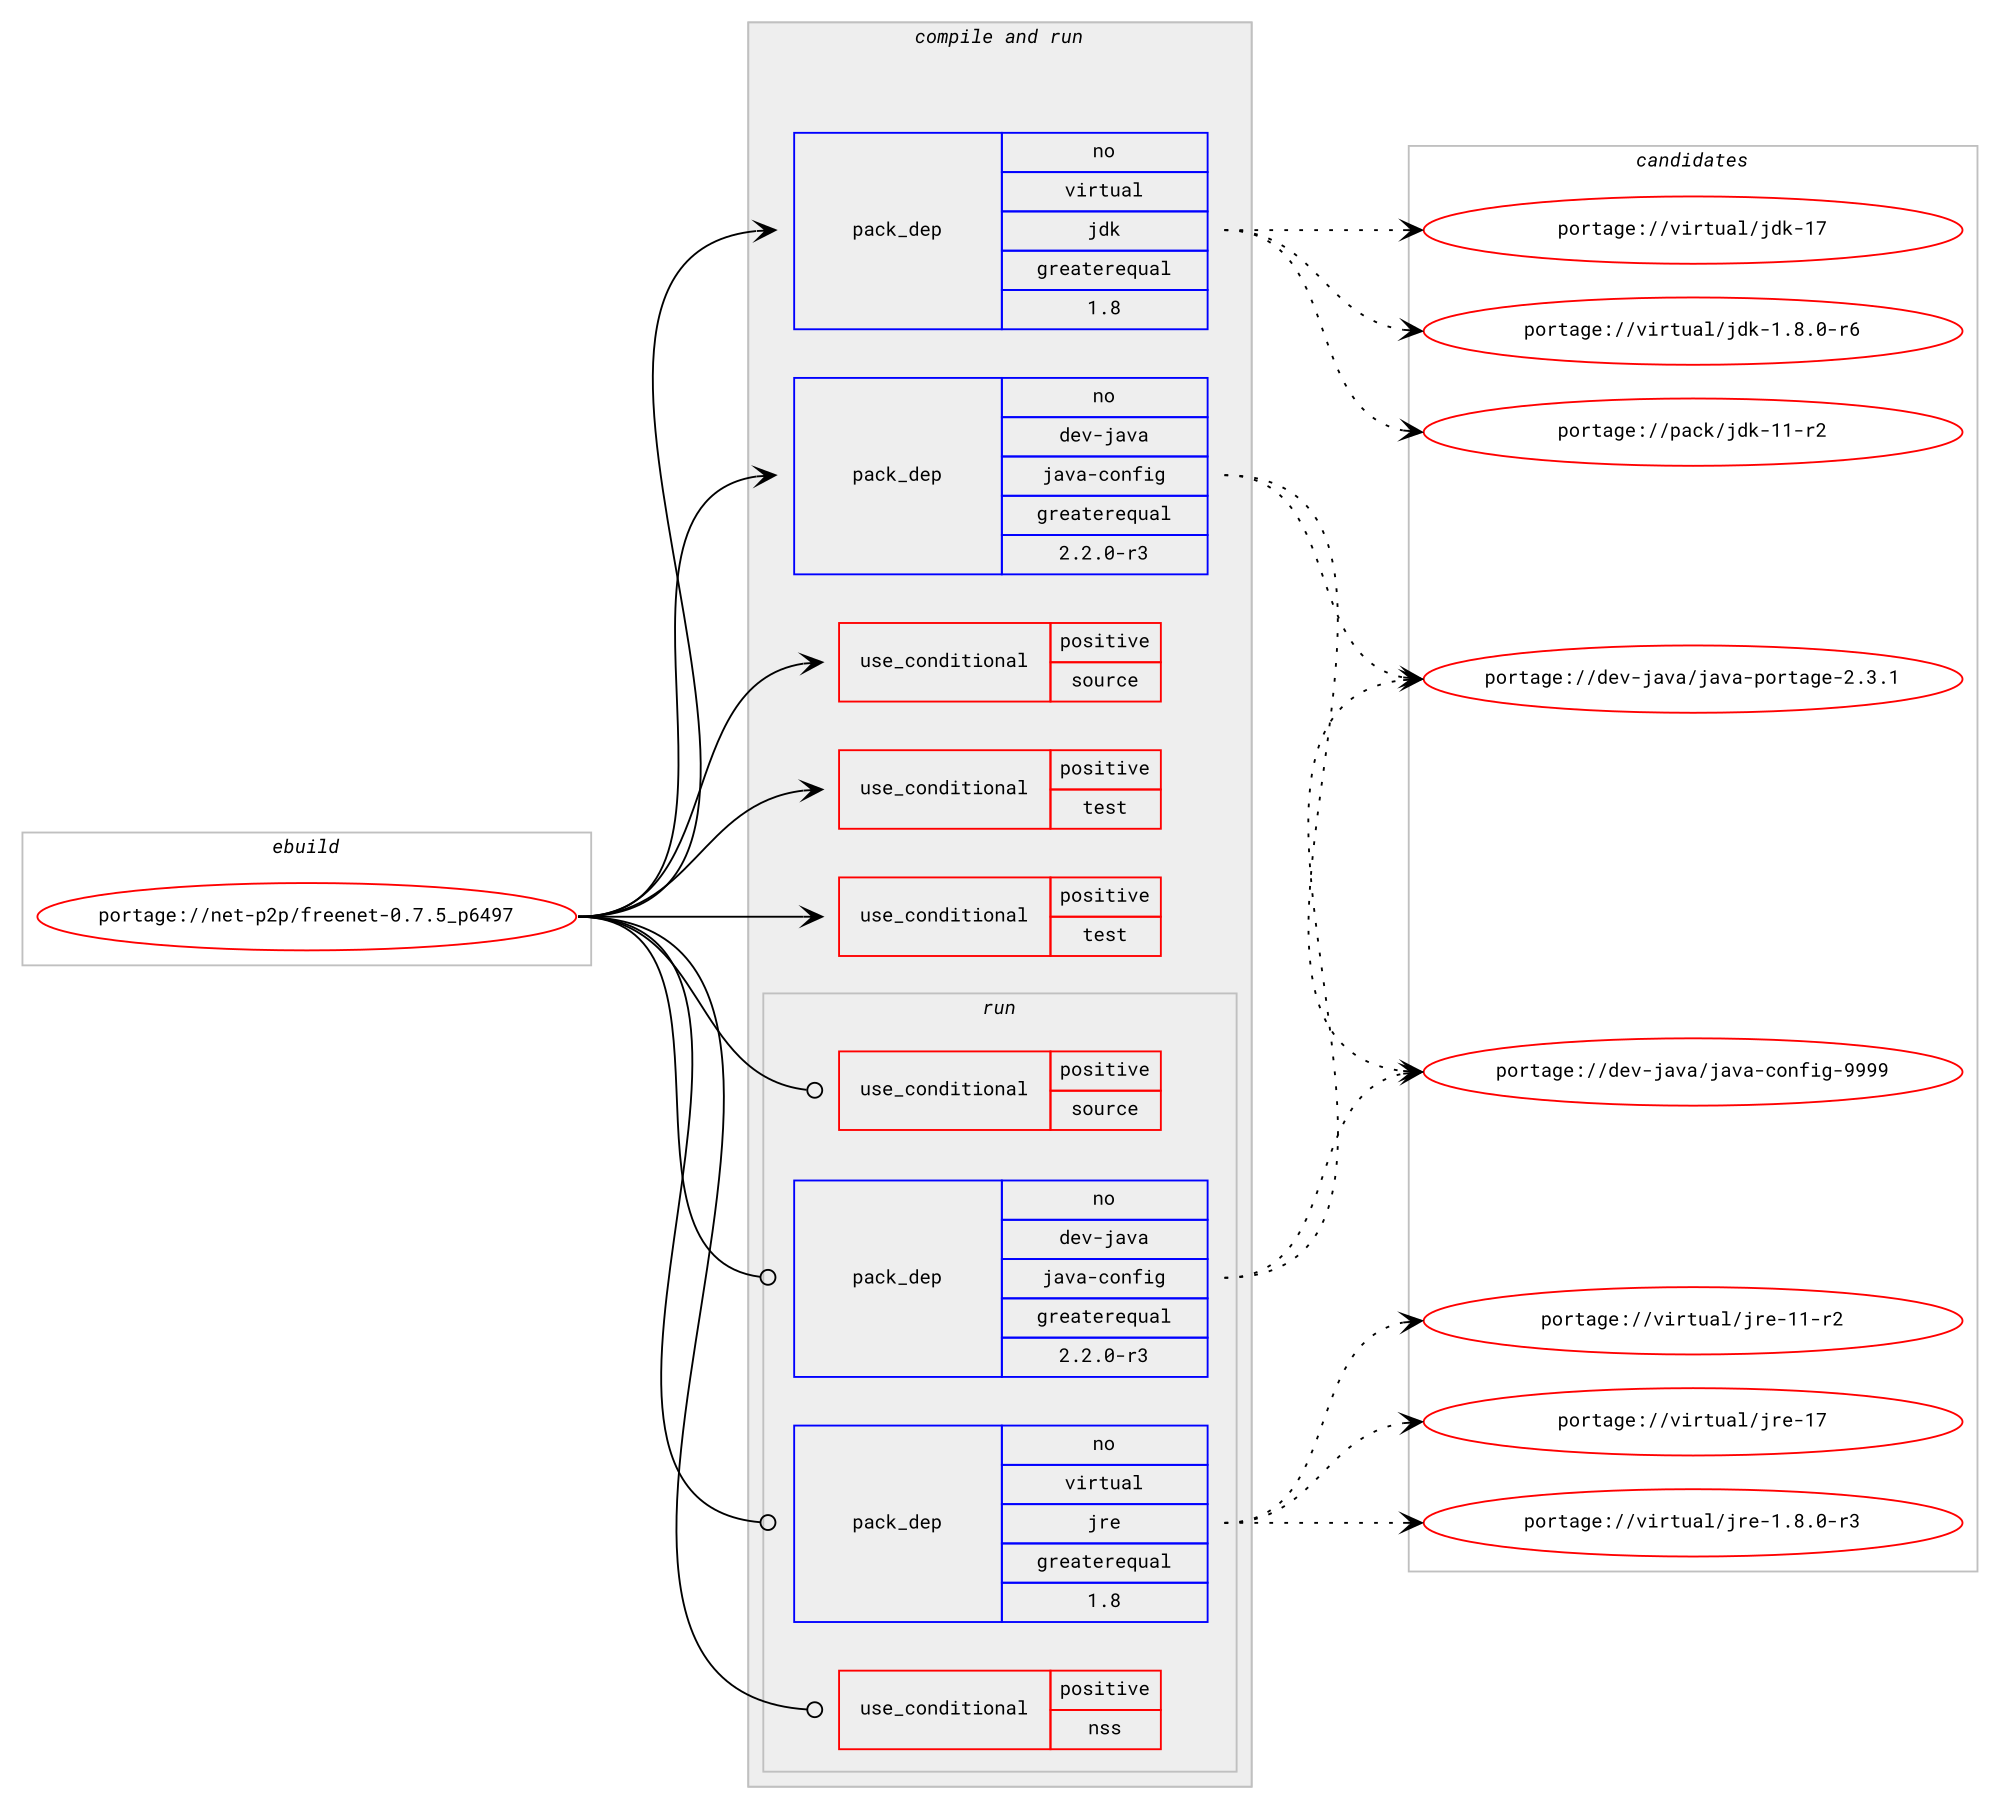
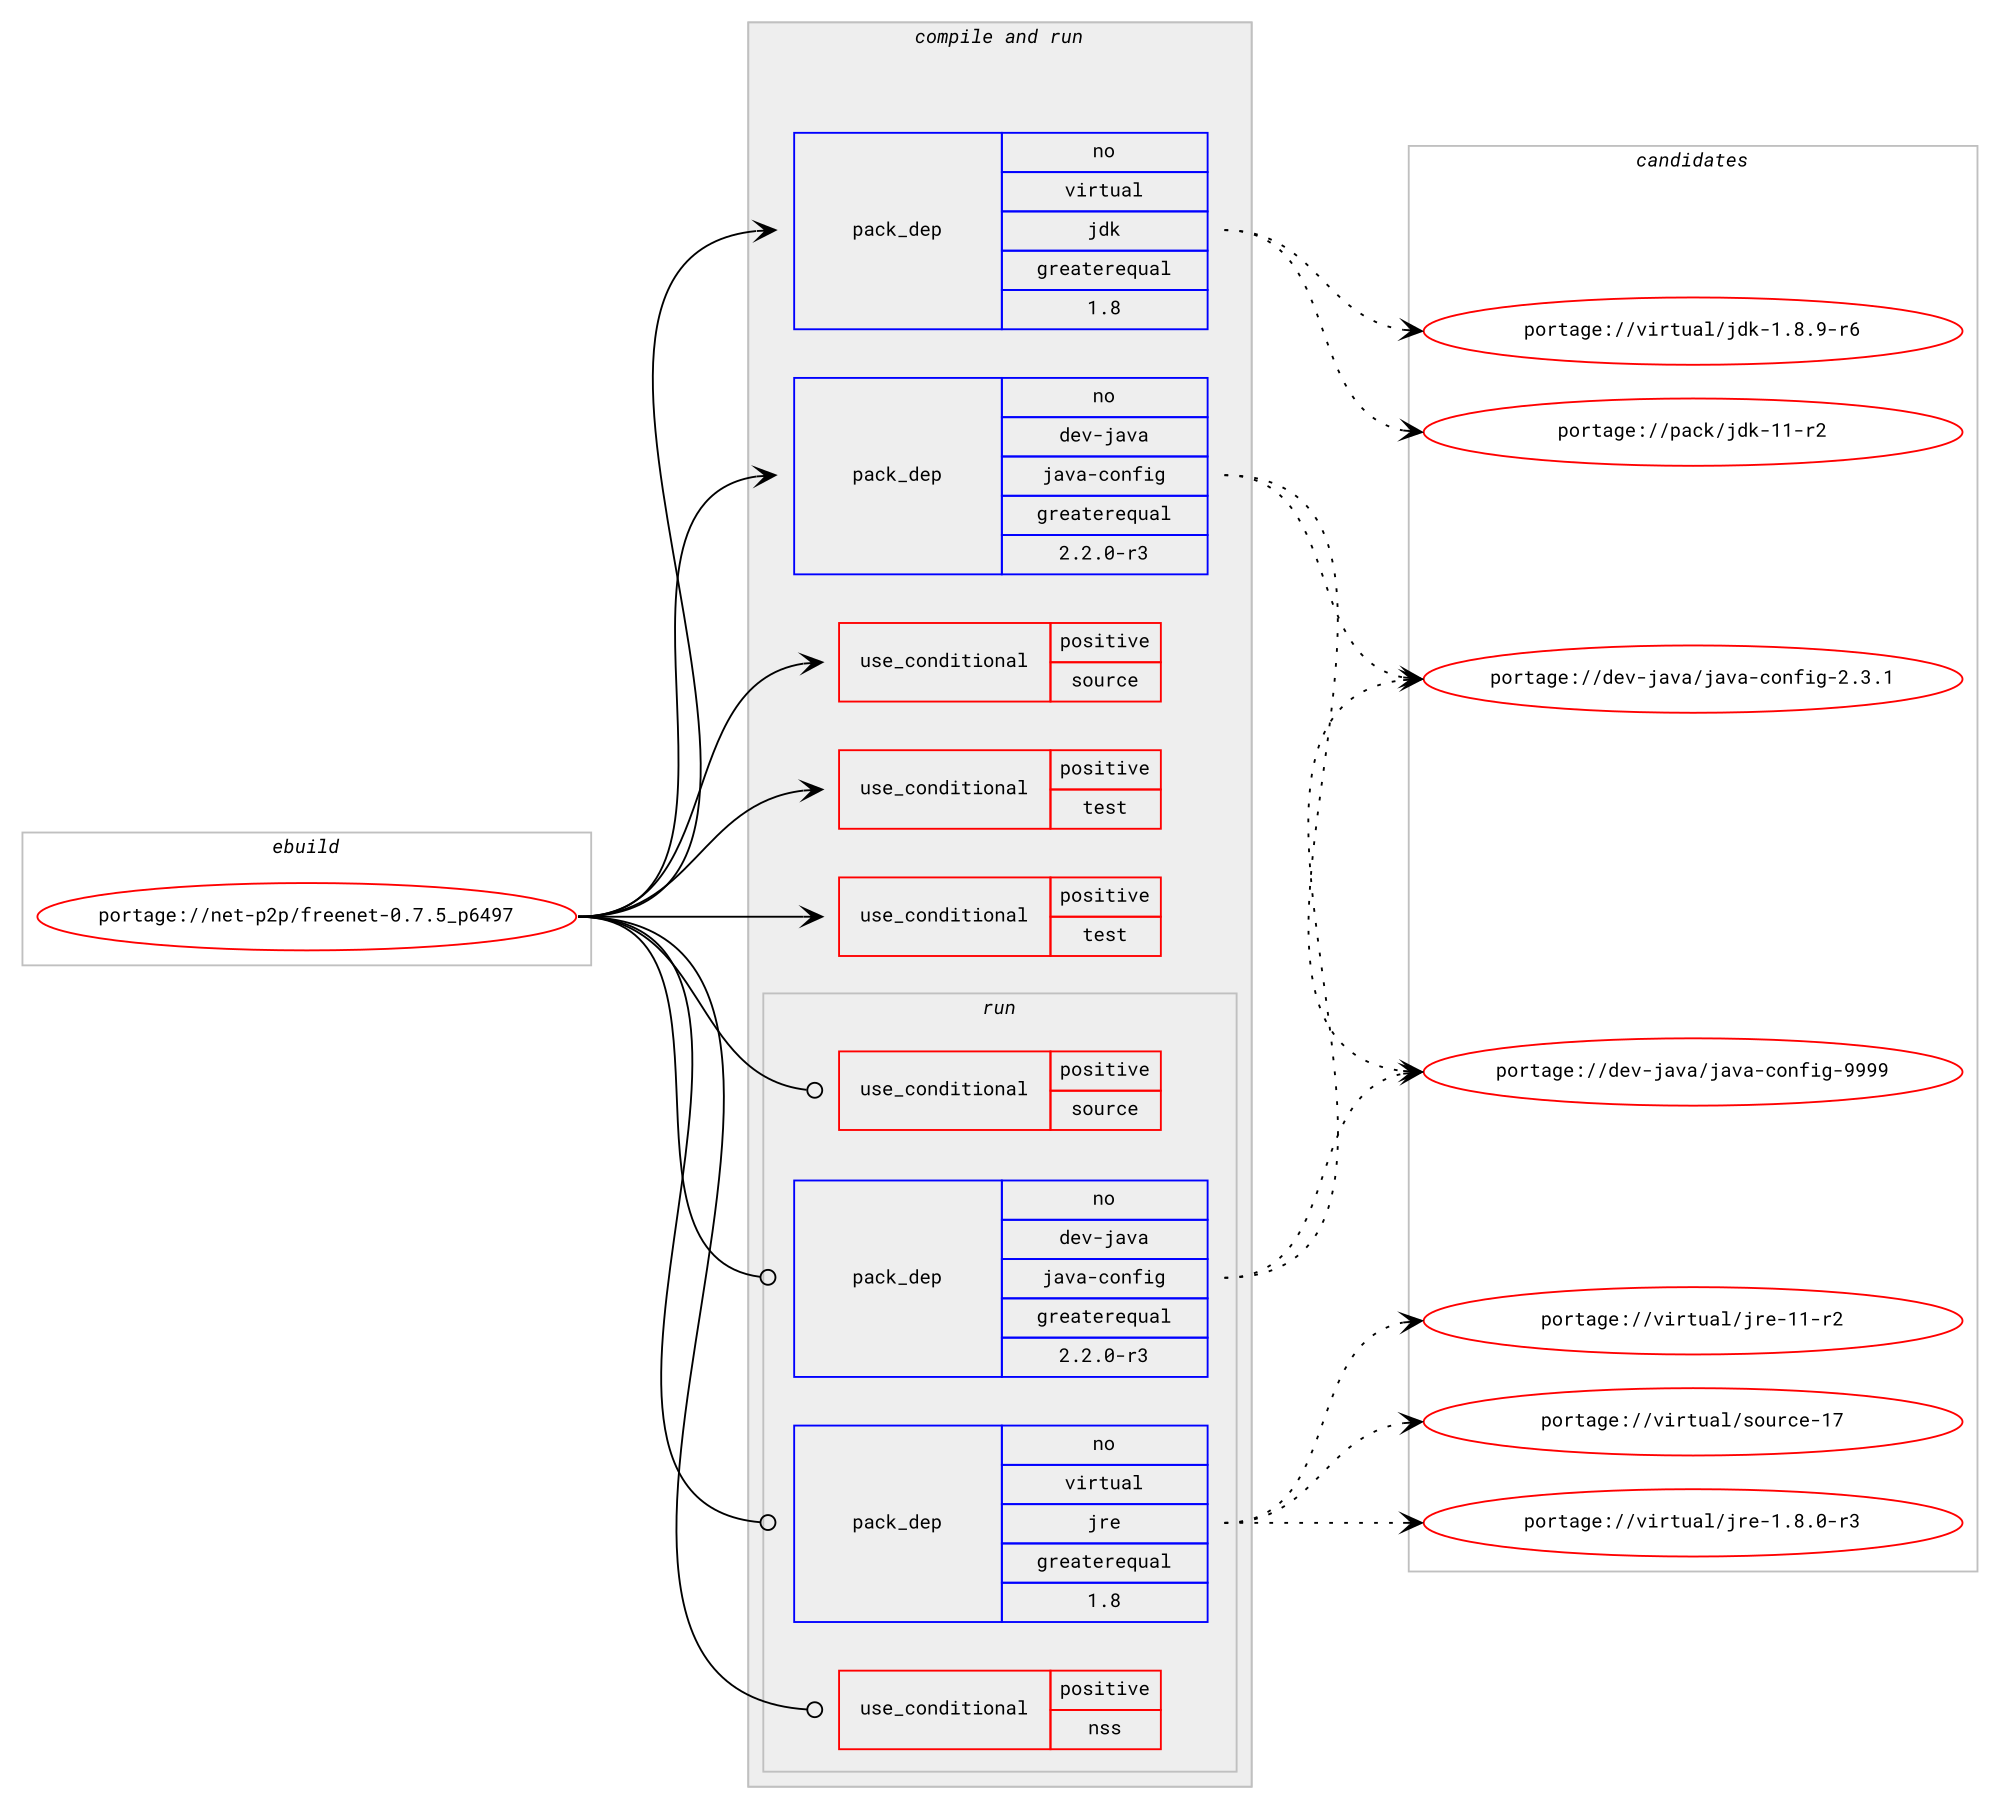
(1693, 230) -> none
(1693, 331) -> (1693, 331)
(1693, 679) -> (1693, 679)
(1693, 1422) -> (1693, 1422)
